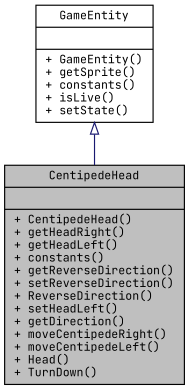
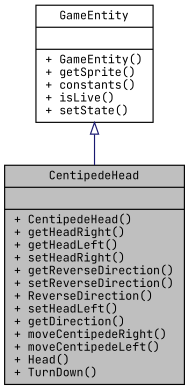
(60, 258) -> (70, 258)
